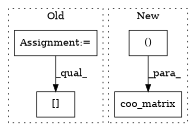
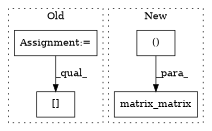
(148, 104) -> (156, 104)
